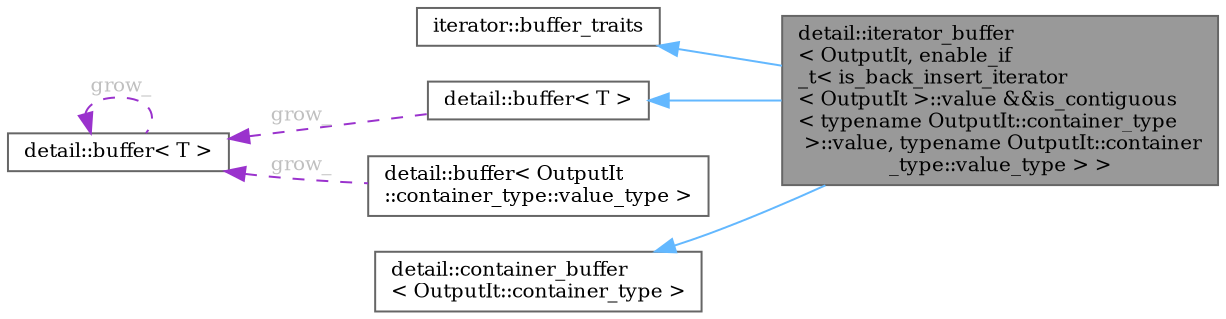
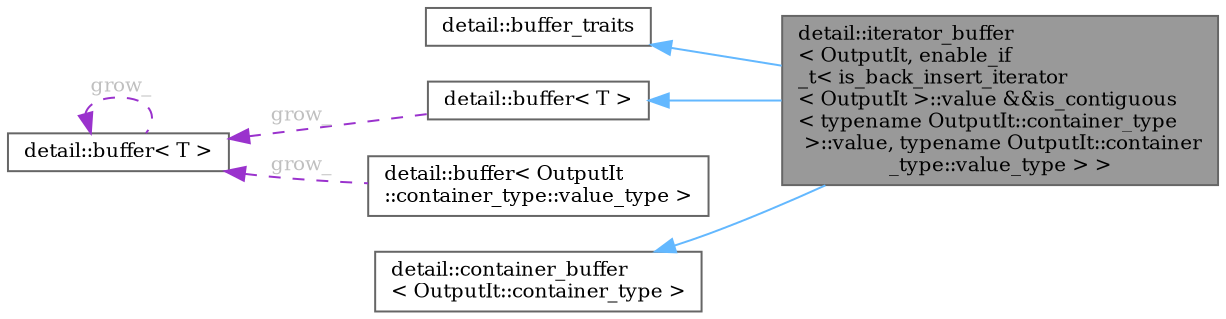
(538, 27) -> (538, 27)
